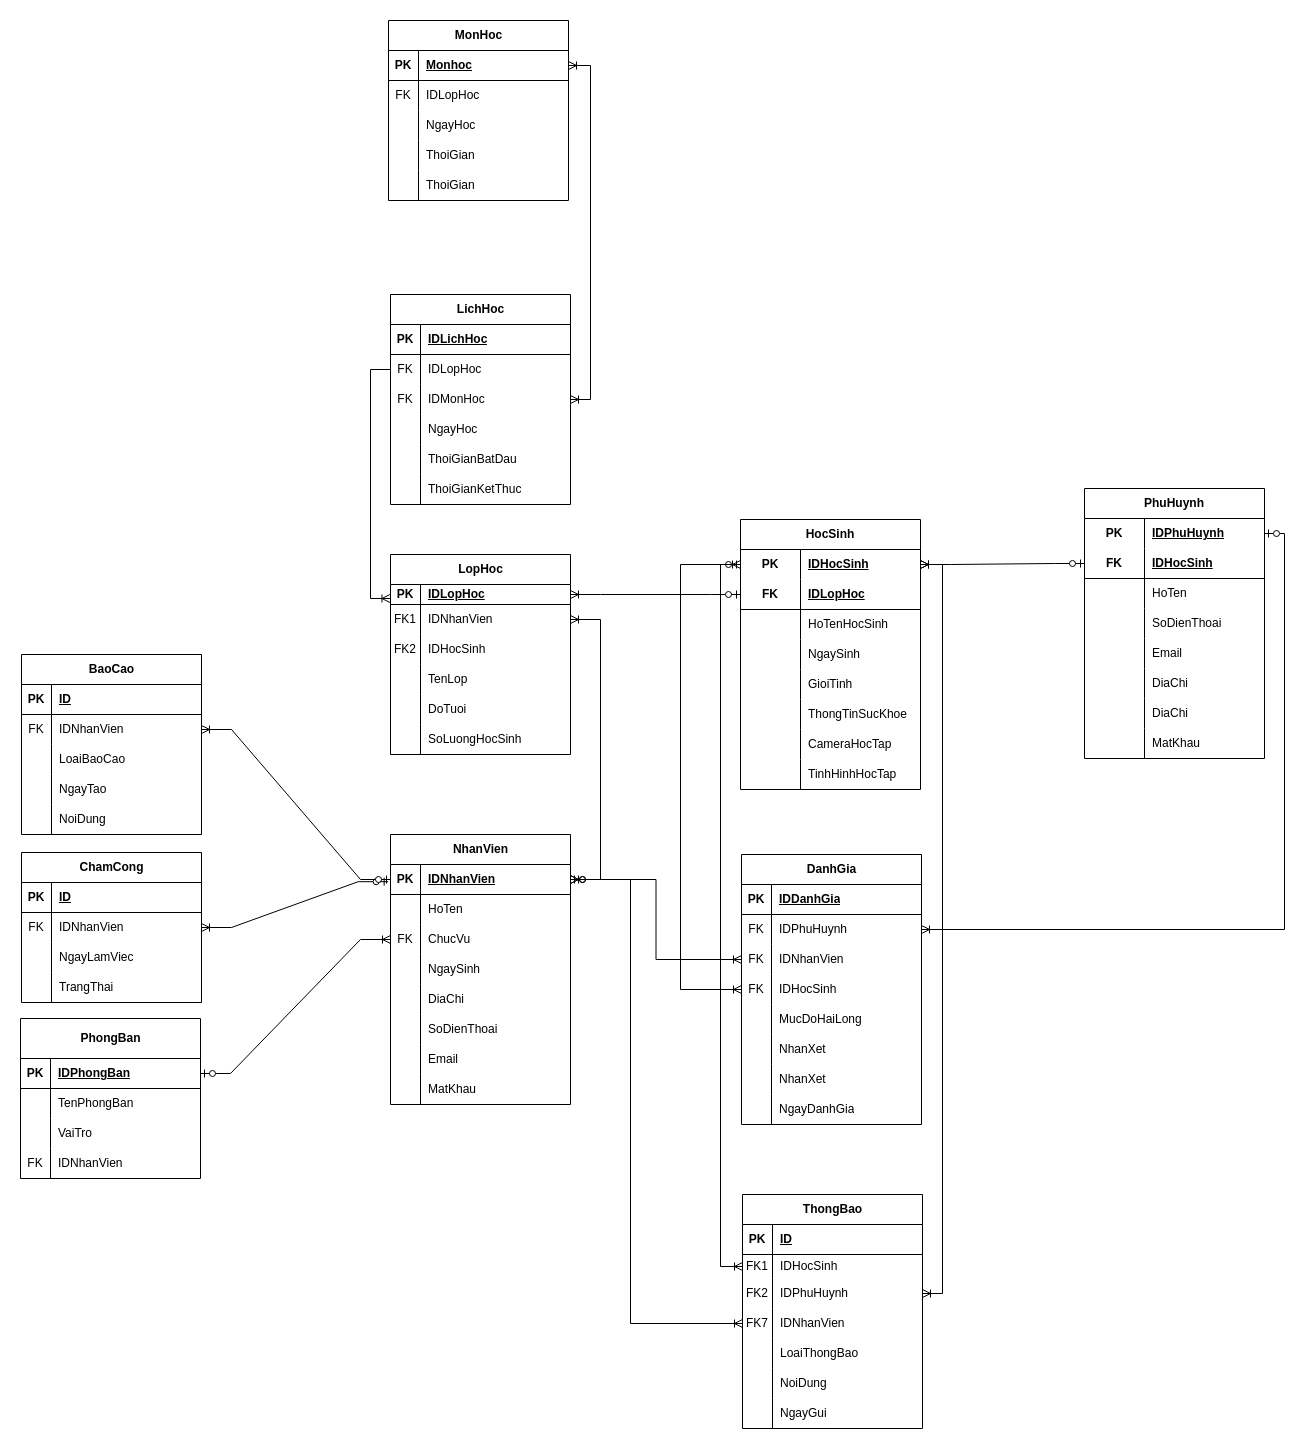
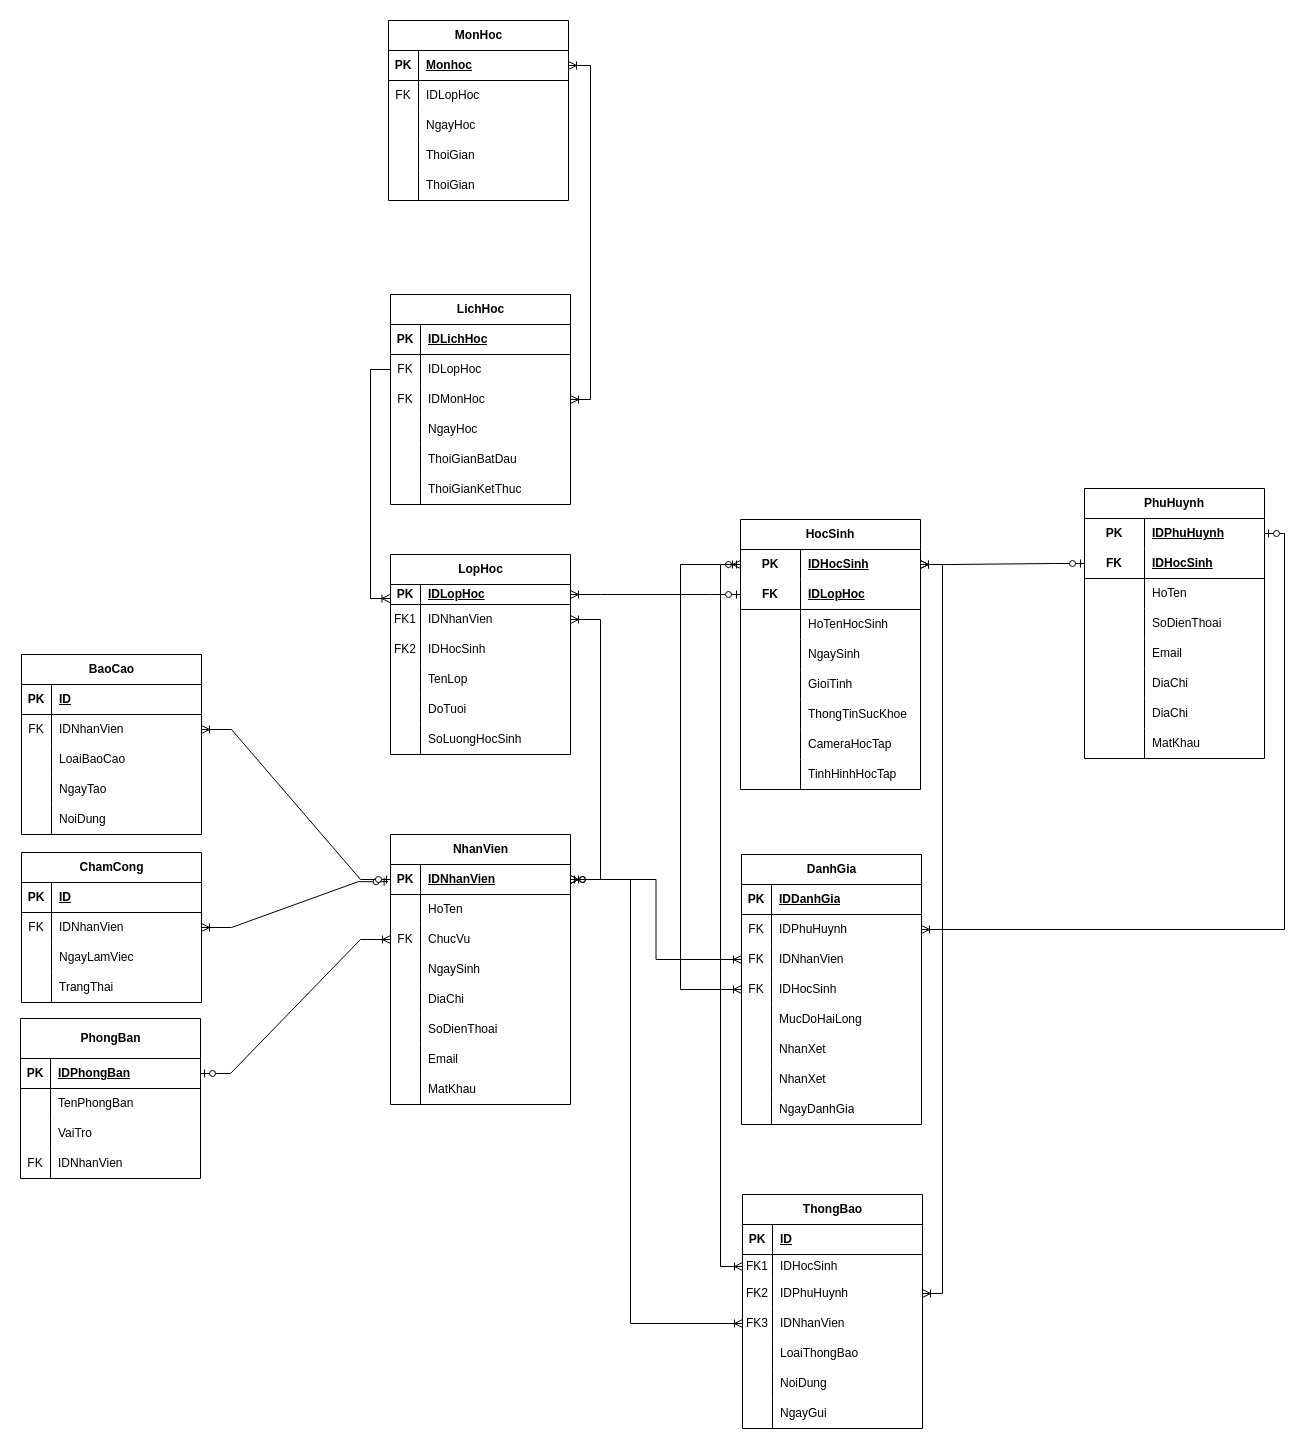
(758, 1324) -> (758, 1324)
